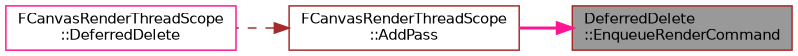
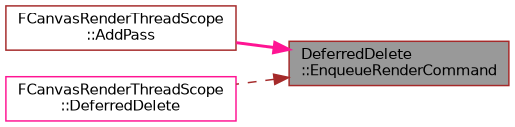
(255, 28) -> (255, 82)
